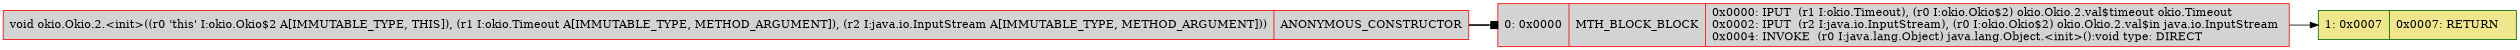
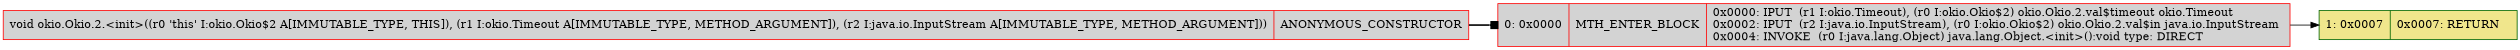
(1637, 25) -> (1638, 25)
